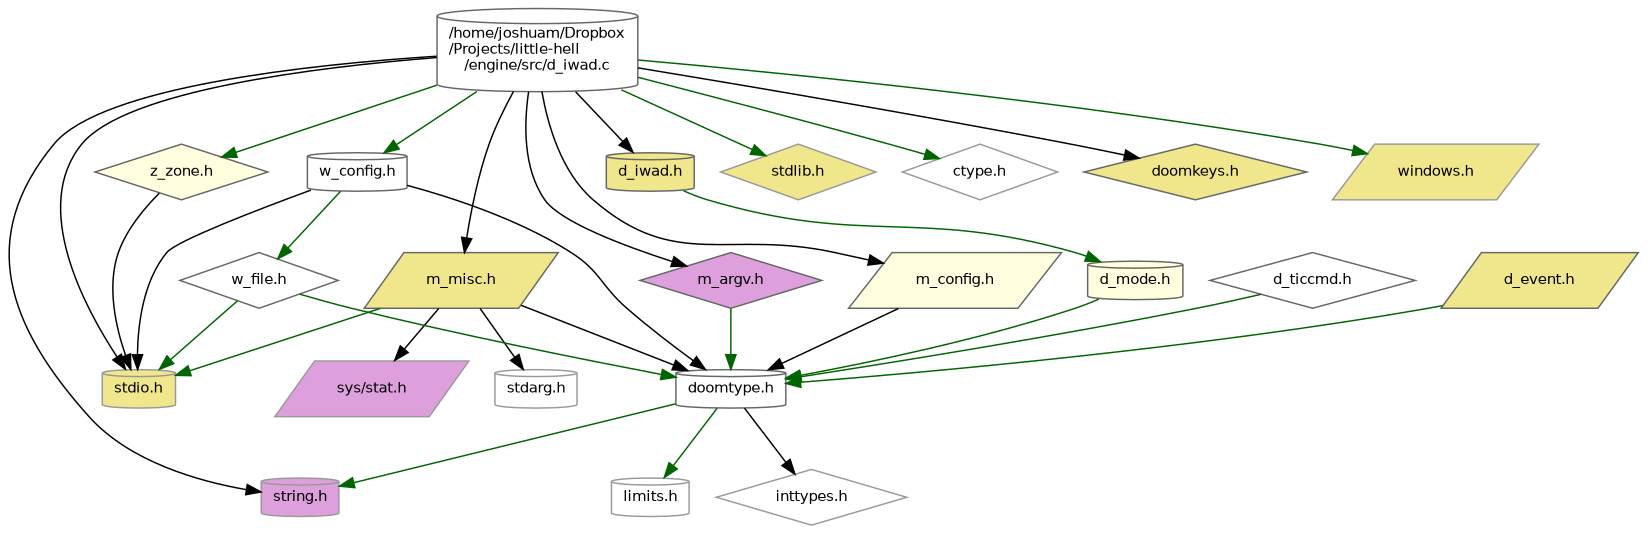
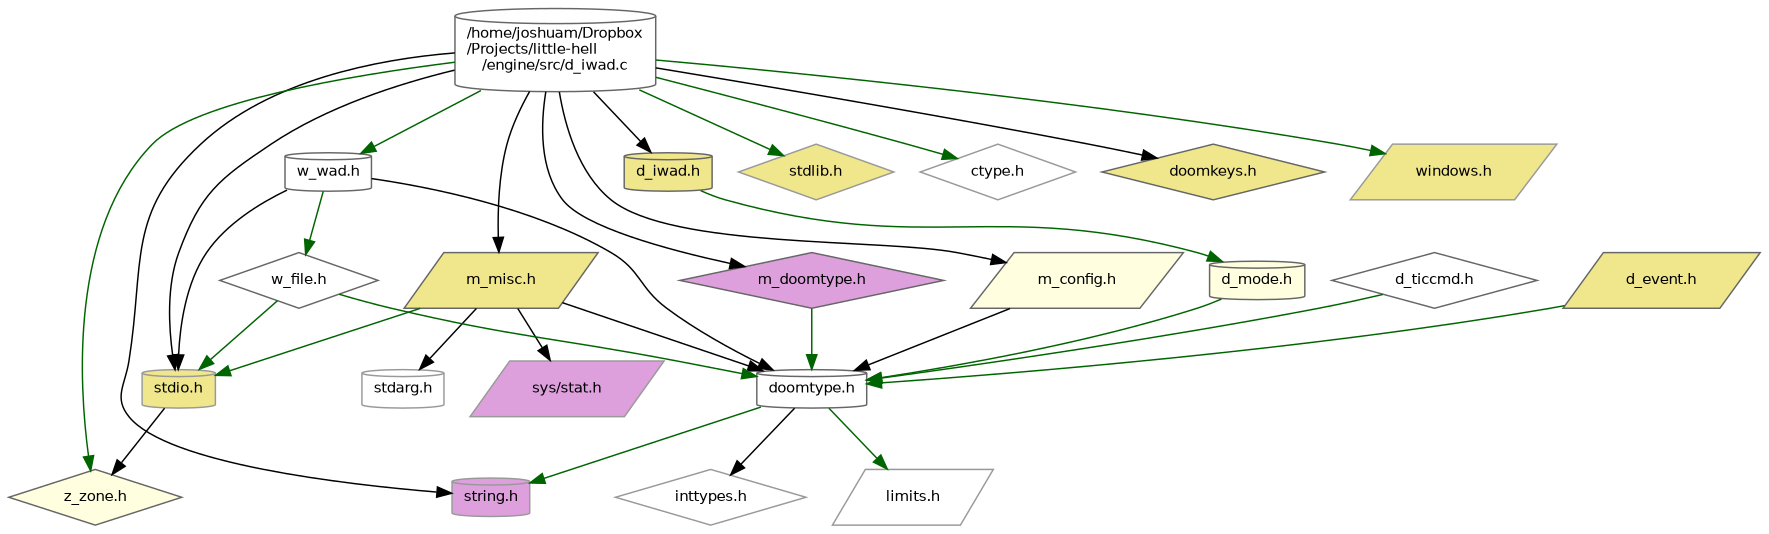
(357, 172) -> (328, 172)
(115, 268) -> (141, 438)
(731, 280) -> (812, 280)
(650, 497) -> (913, 497)
